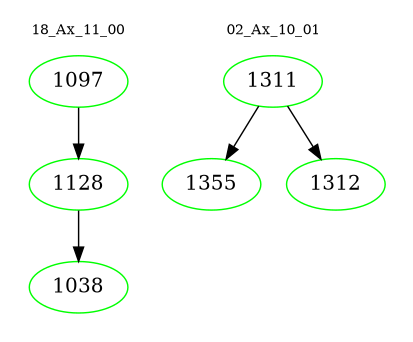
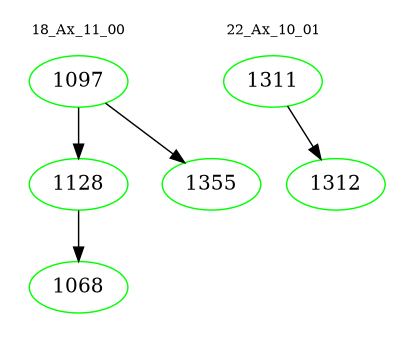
(274, 31) -> (274, 31)
(246, 126) -> (131, 122)
(79, 287) -> (79, 287)
